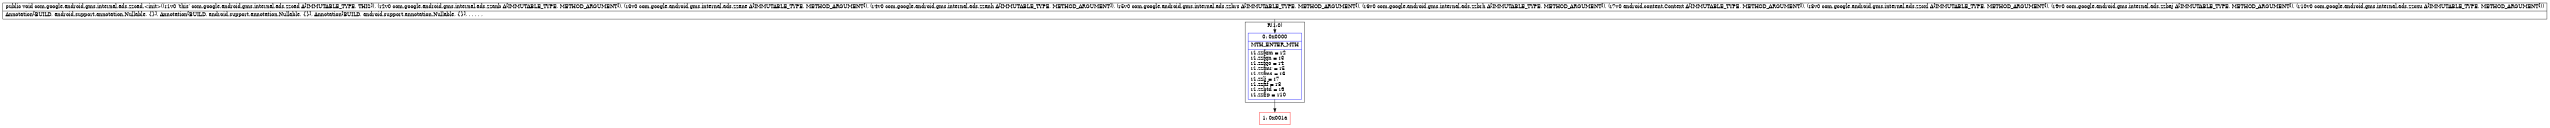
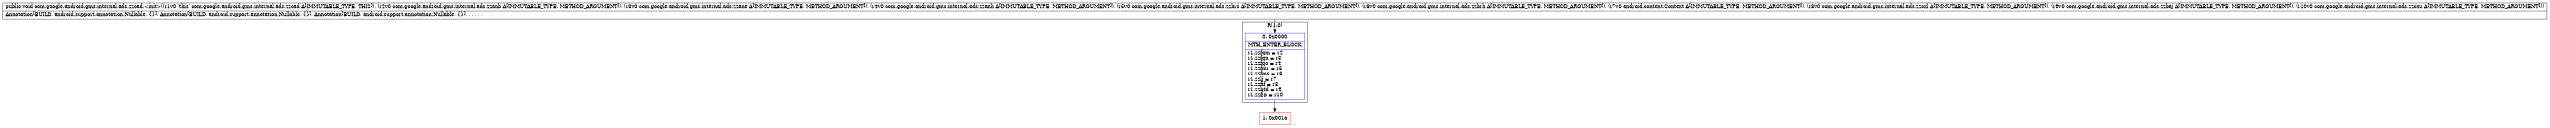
(1275, 45) -> (1275, 45)
